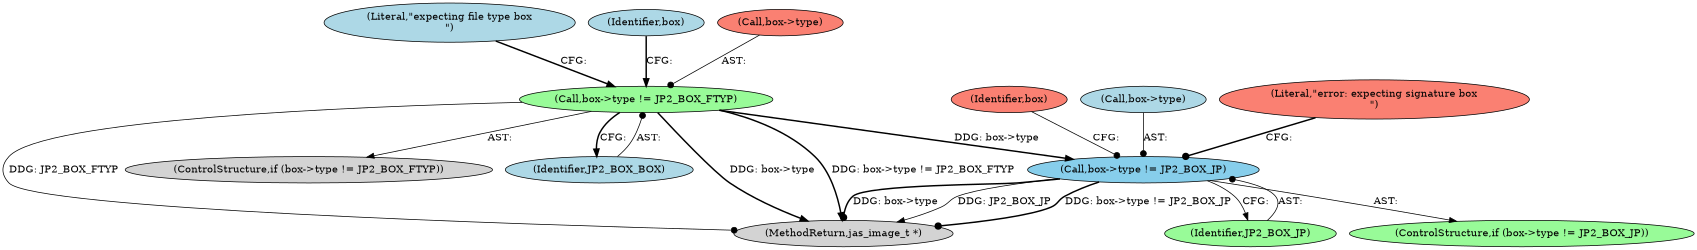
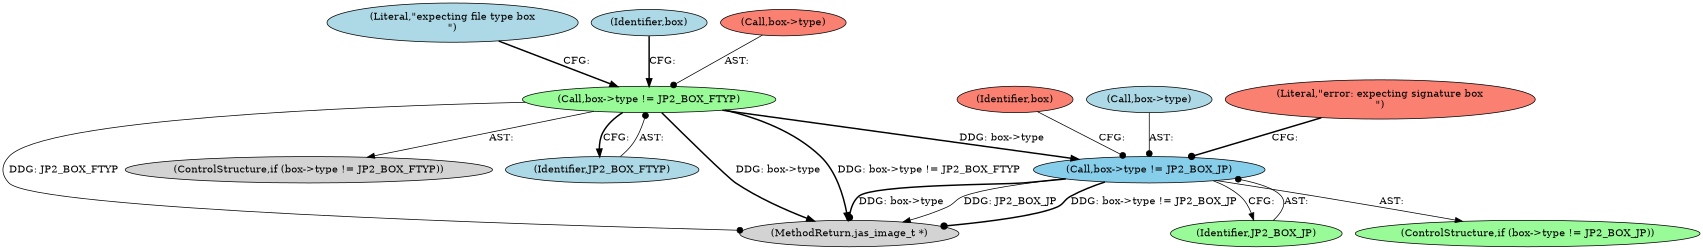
(599, 170) -> (602, 170)
